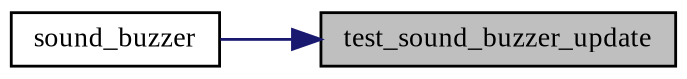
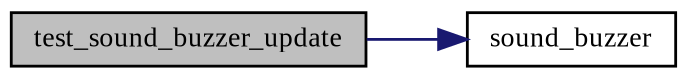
(256, 39) -> (403, 39)
